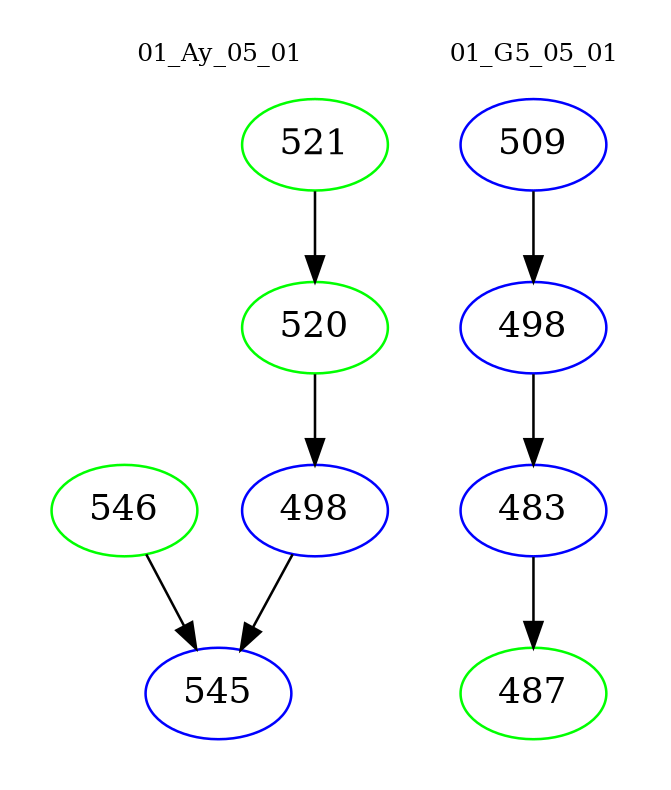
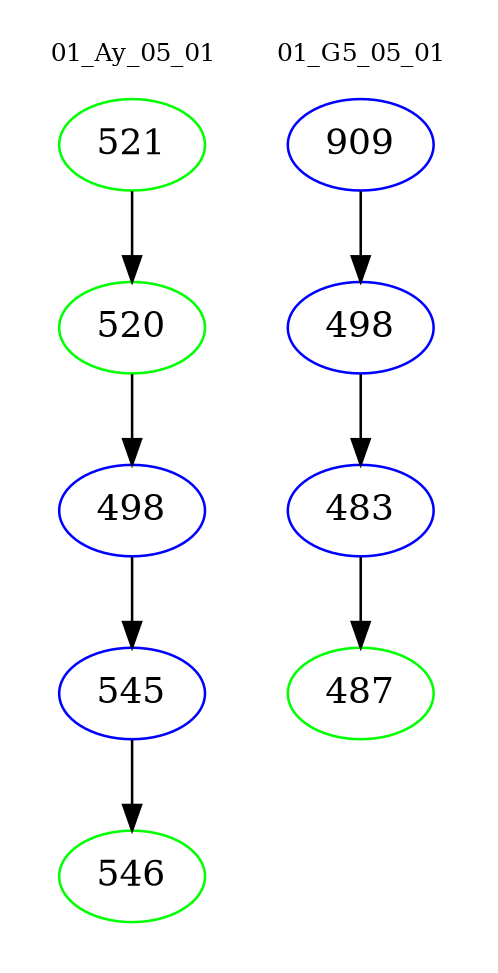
(533, 145) -> (361, 145)
(165, 590) -> (132, 772)
